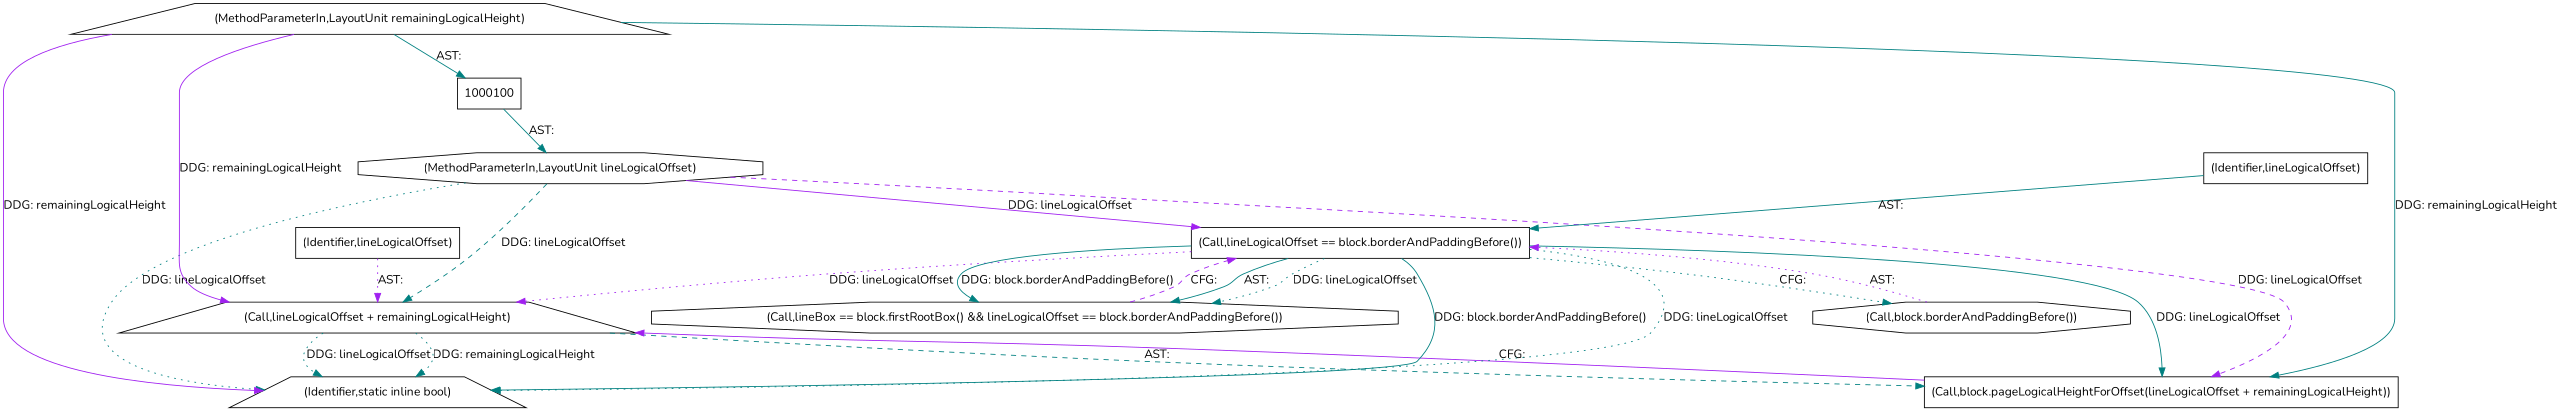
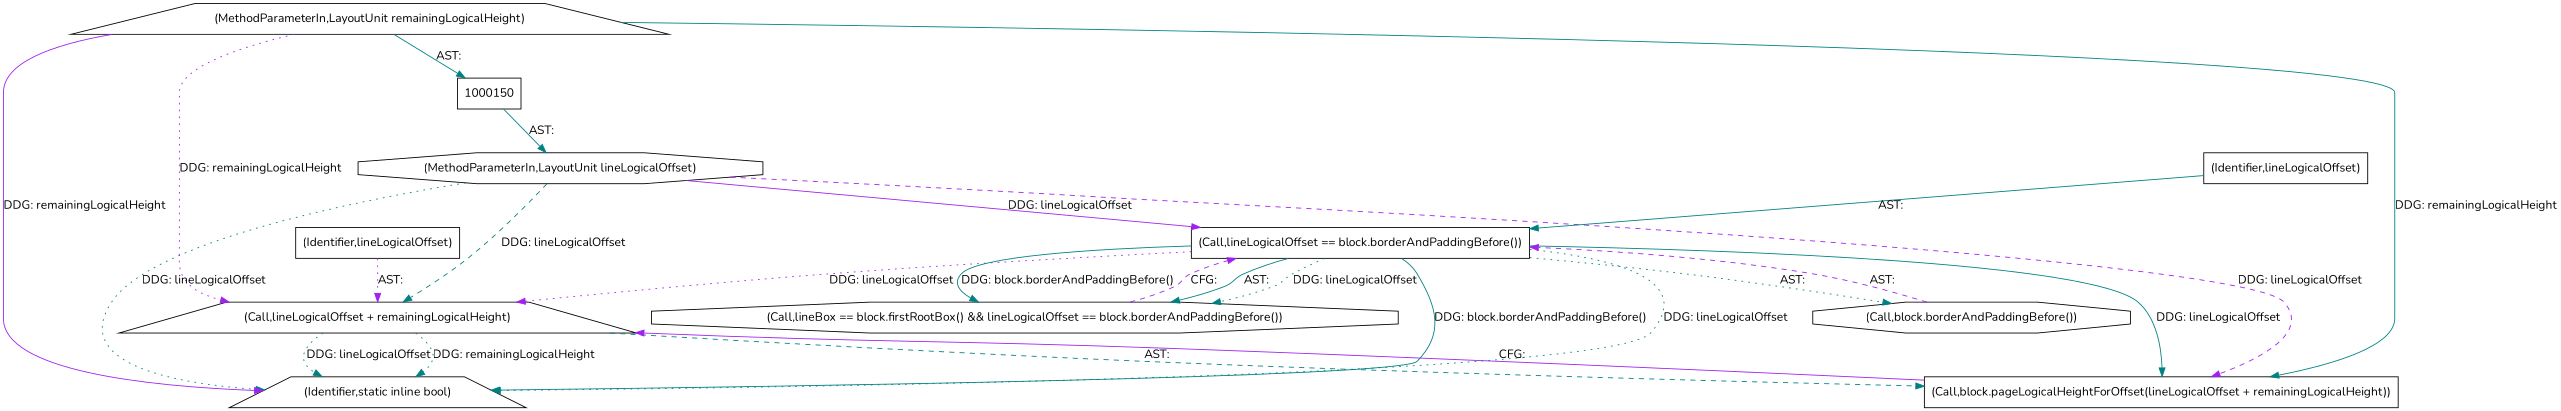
(489, 94) -> (489, 94)
(179, 141) -> (179, 141)
(1735, 263) -> (1735, 263)
(1794, 280) -> (1794, 280)
